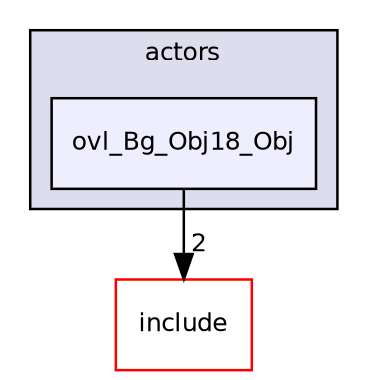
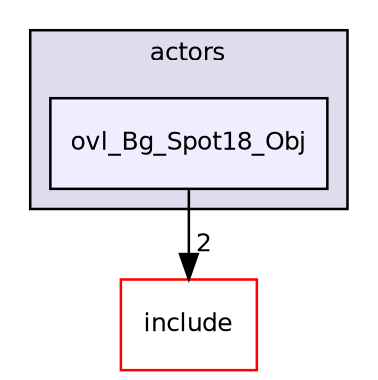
(184, 144) -> (189, 144)
